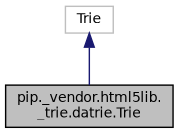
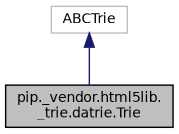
(89, 20) -> (89, 20)
